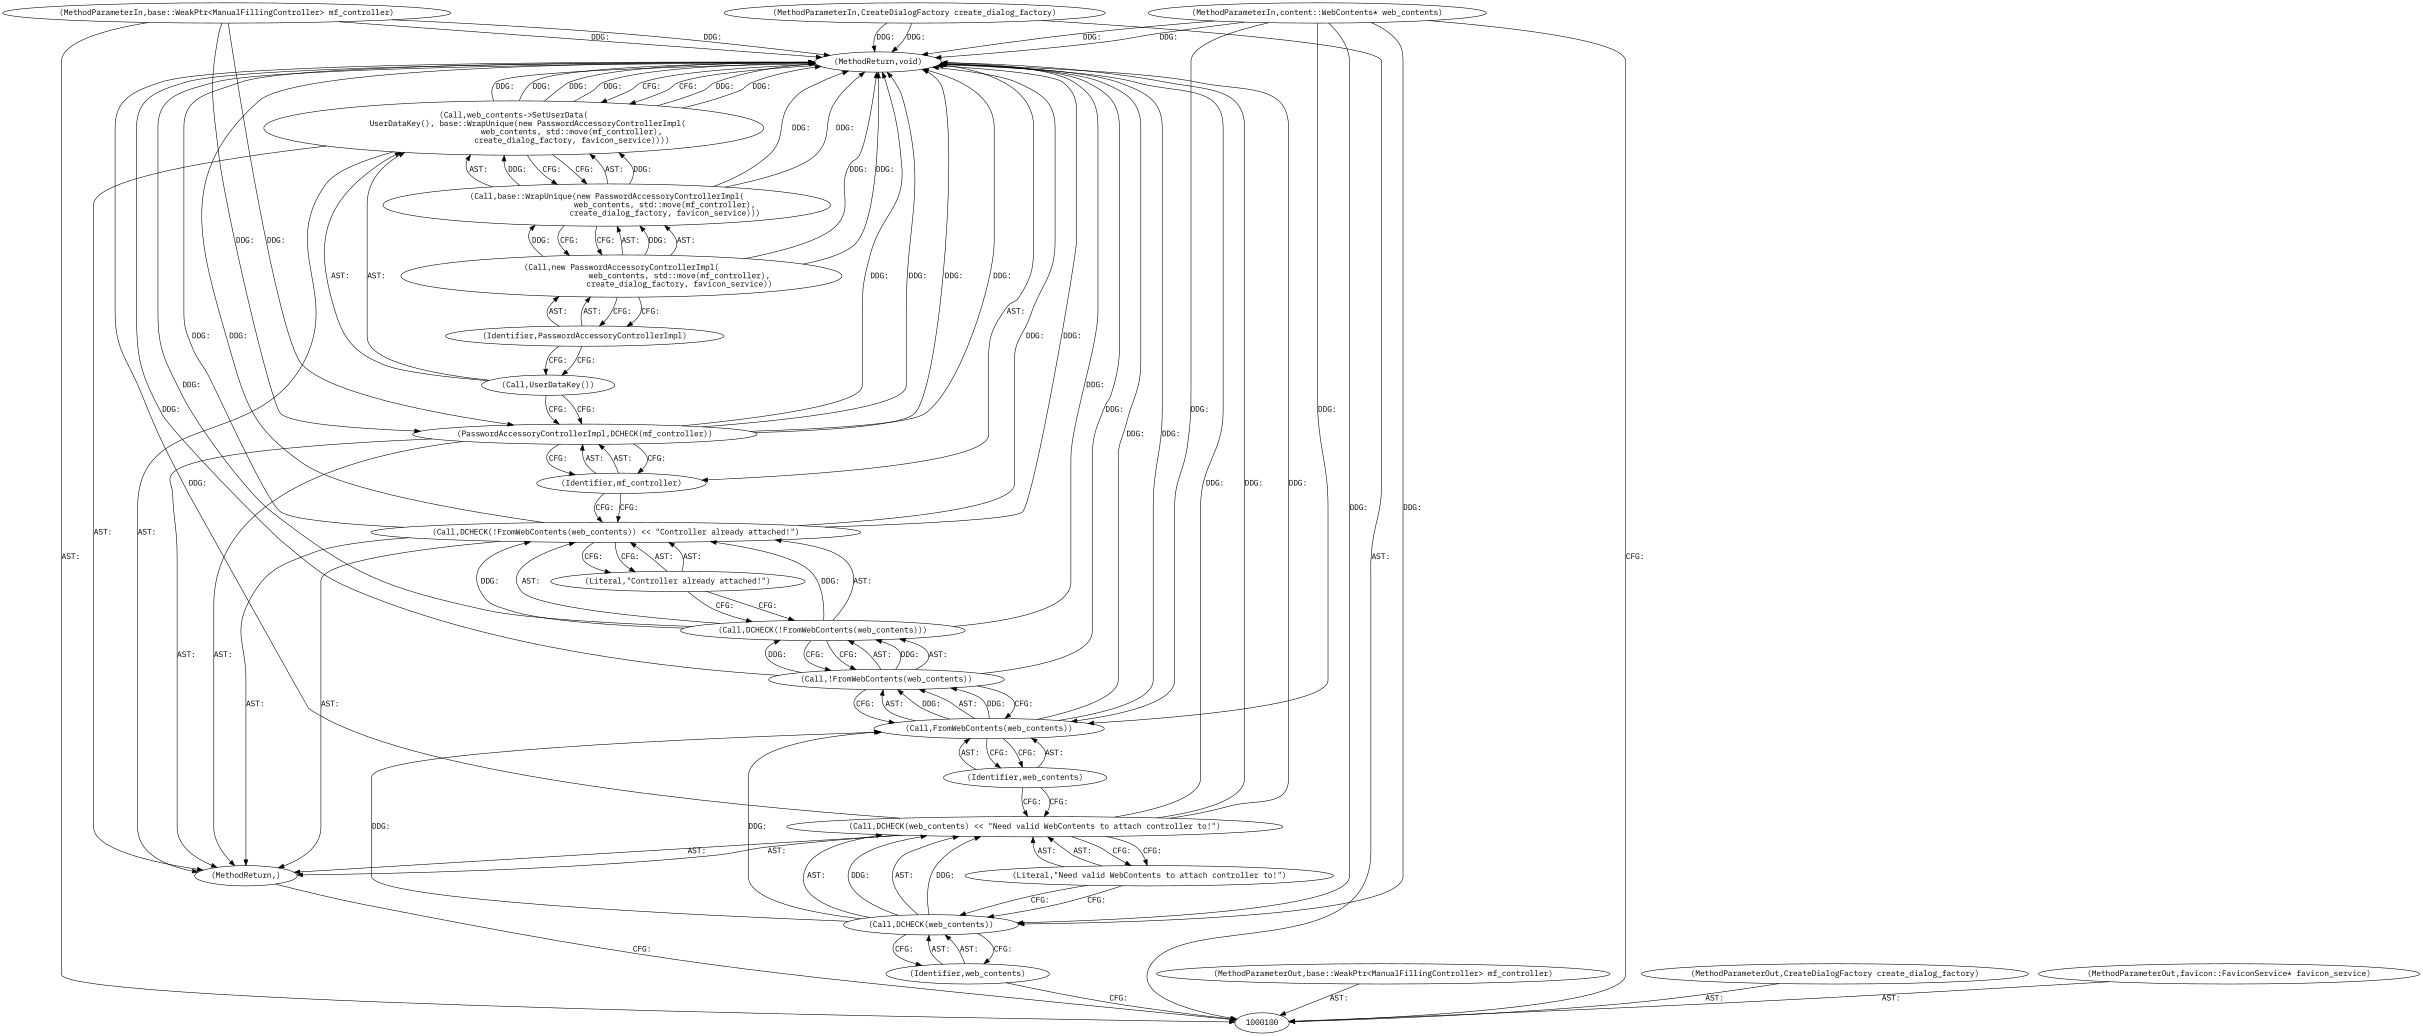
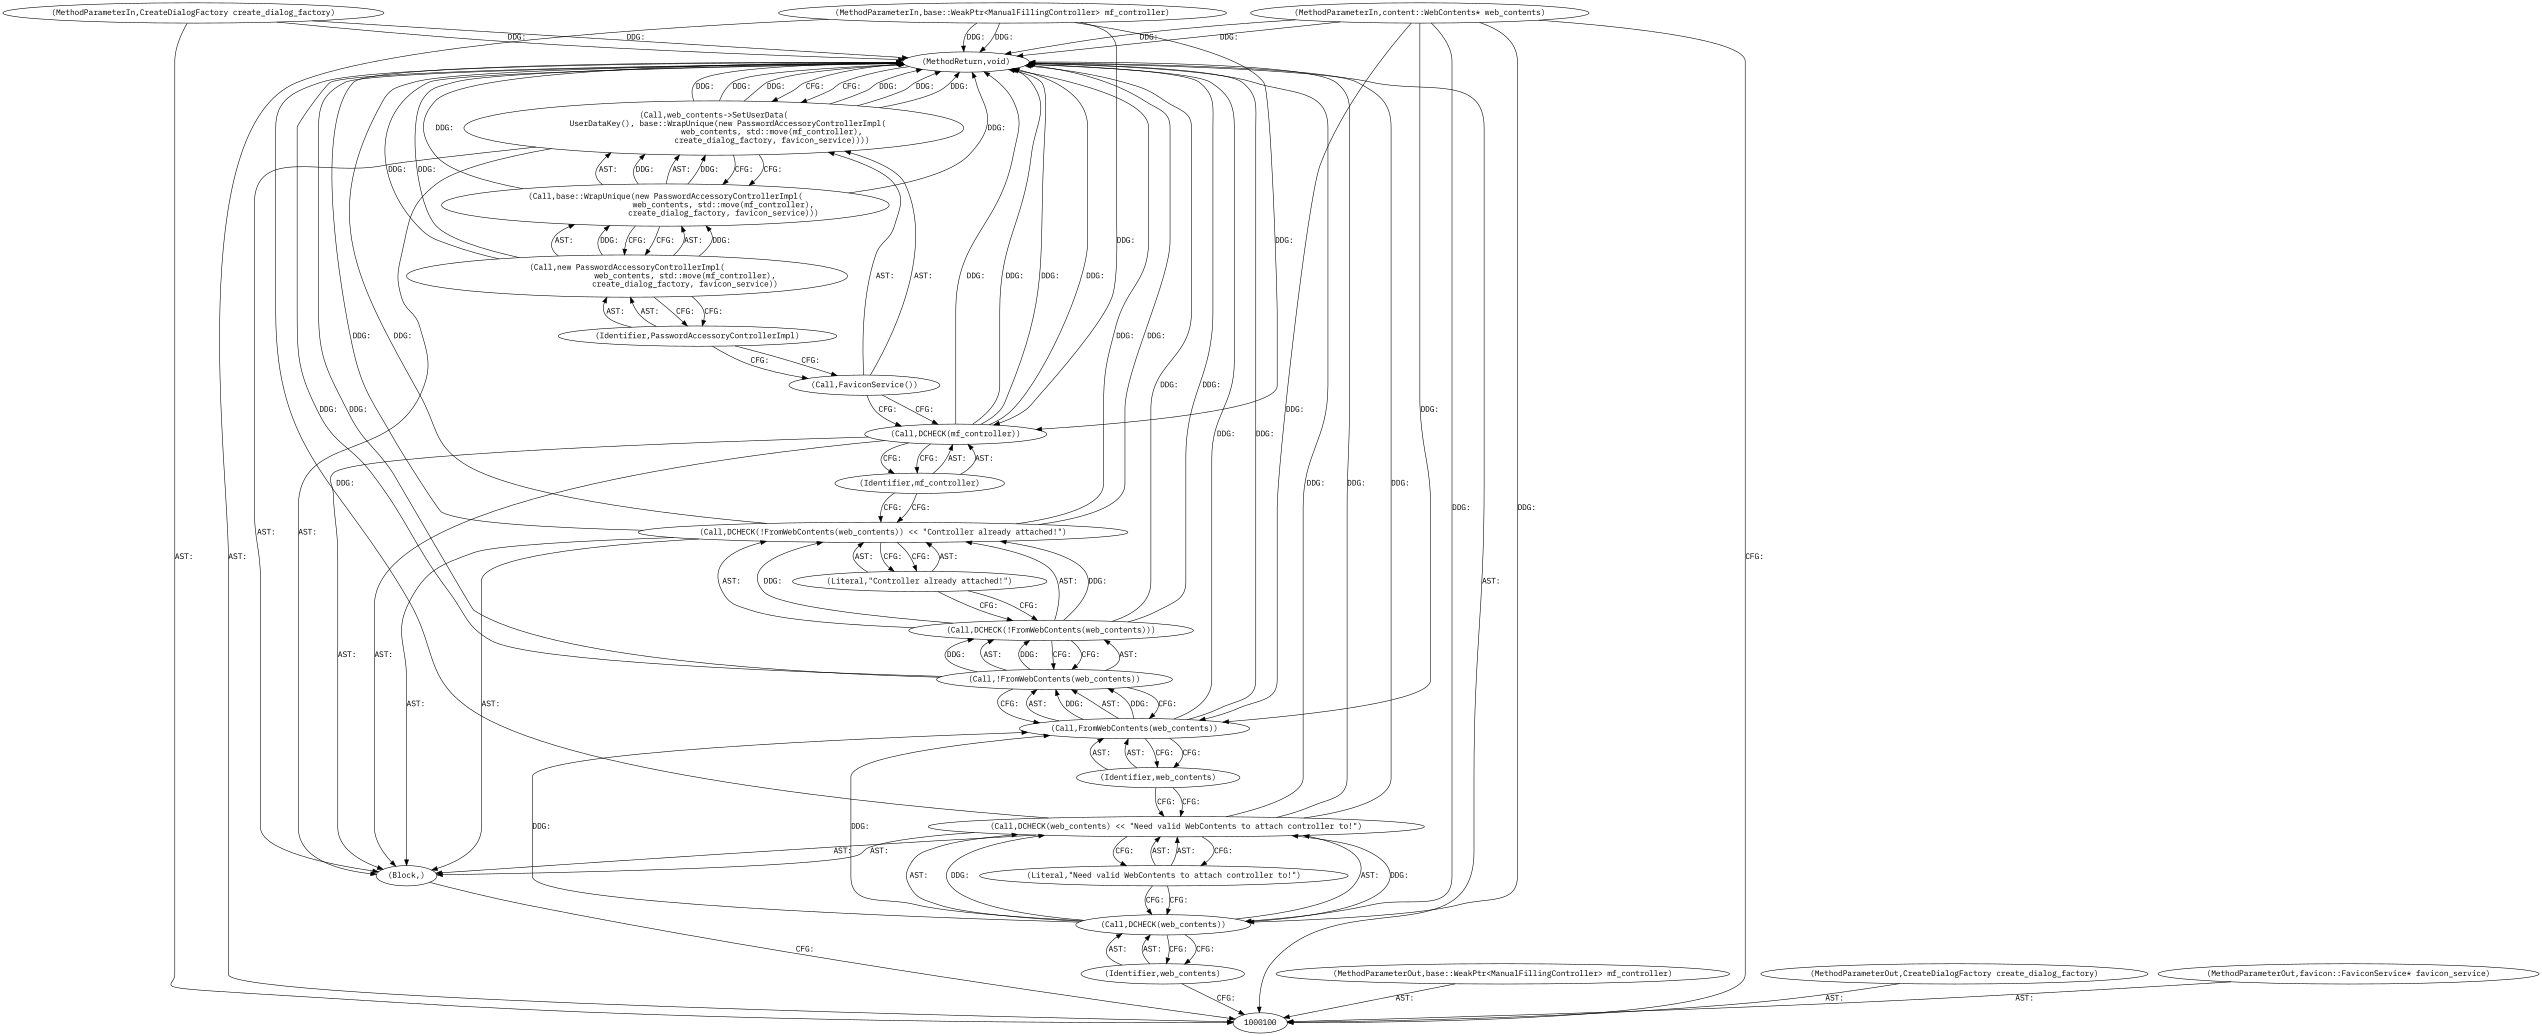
(989, 357) -> (1484, 399)
(548, 385) -> (864, 385)
(585, 434) -> (956, 434)
(246, 876) -> (407, 876)
